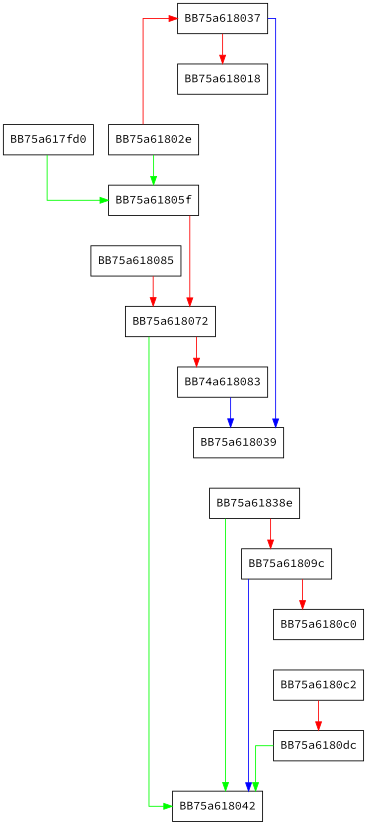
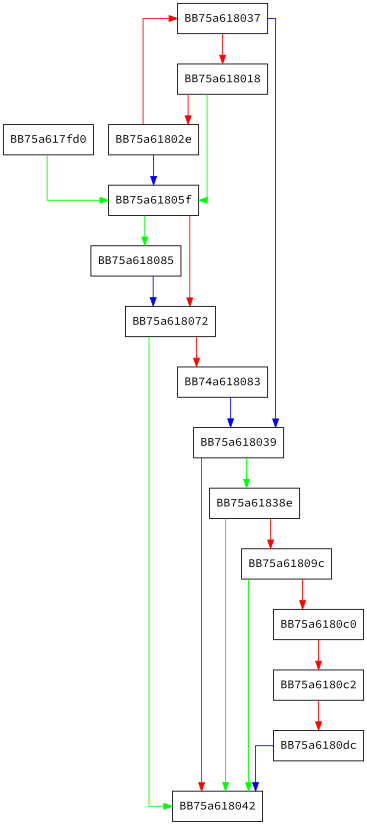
none -> (188, 105)
none -> (207, 148)
(154, 166) -> (154, 166)
none -> (145, 226)
(153, 287) -> (153, 287)
none -> (247, 469)
none -> (202, 620)
none -> (319, 651)
(249, 681) -> (249, 681)
(256, 755) -> (256, 755)
